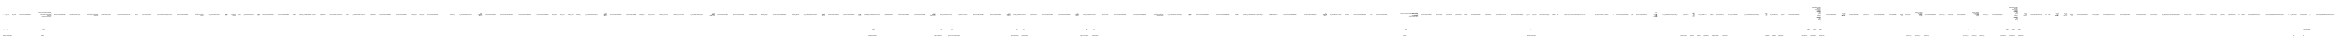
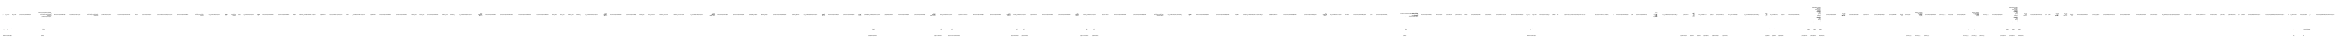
none -> (445, 15)
